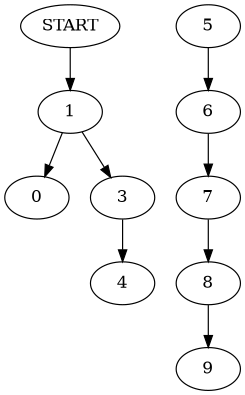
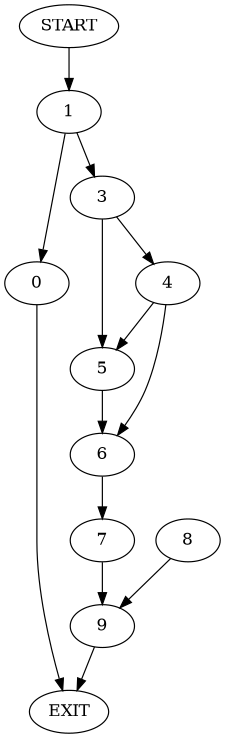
(208, 235) -> (102, 577)
none -> (102, 277)
none -> (139, 321)
none -> (153, 368)
none -> (69, 712)
